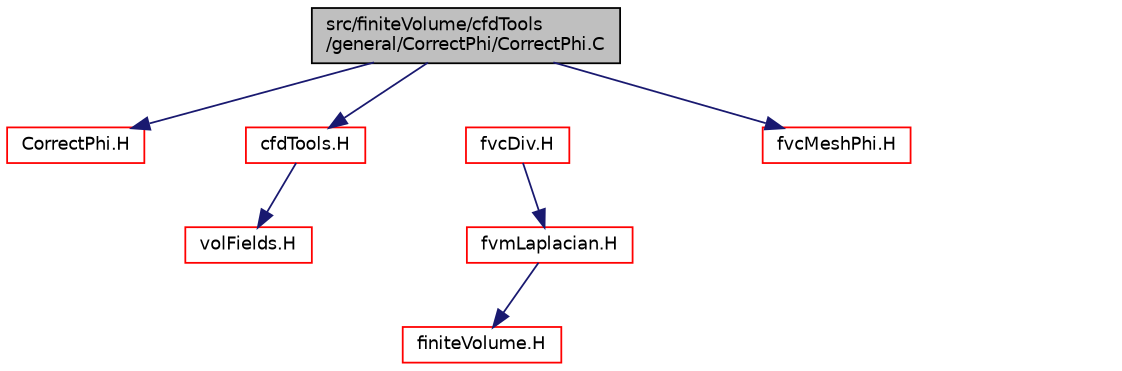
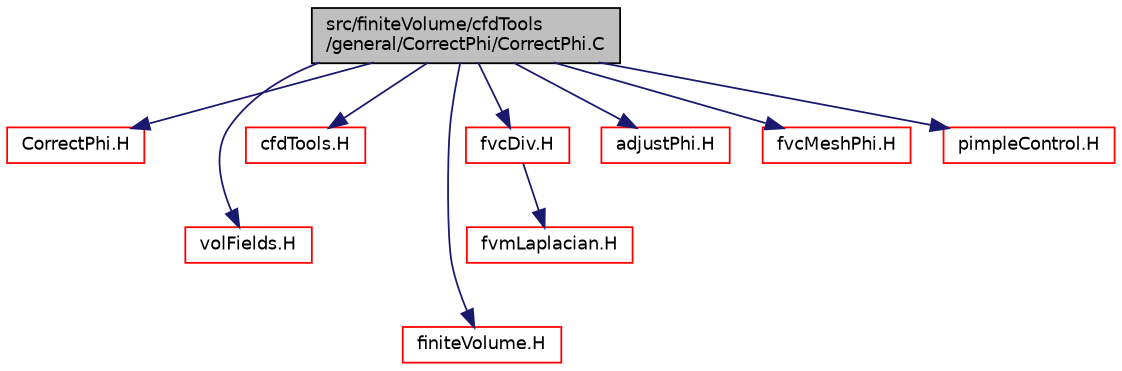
none -> (490, 87)
none -> (666, 145)
none -> (1029, 145)
(282, 187) -> (237, 117)
(521, 288) -> (448, 188)
